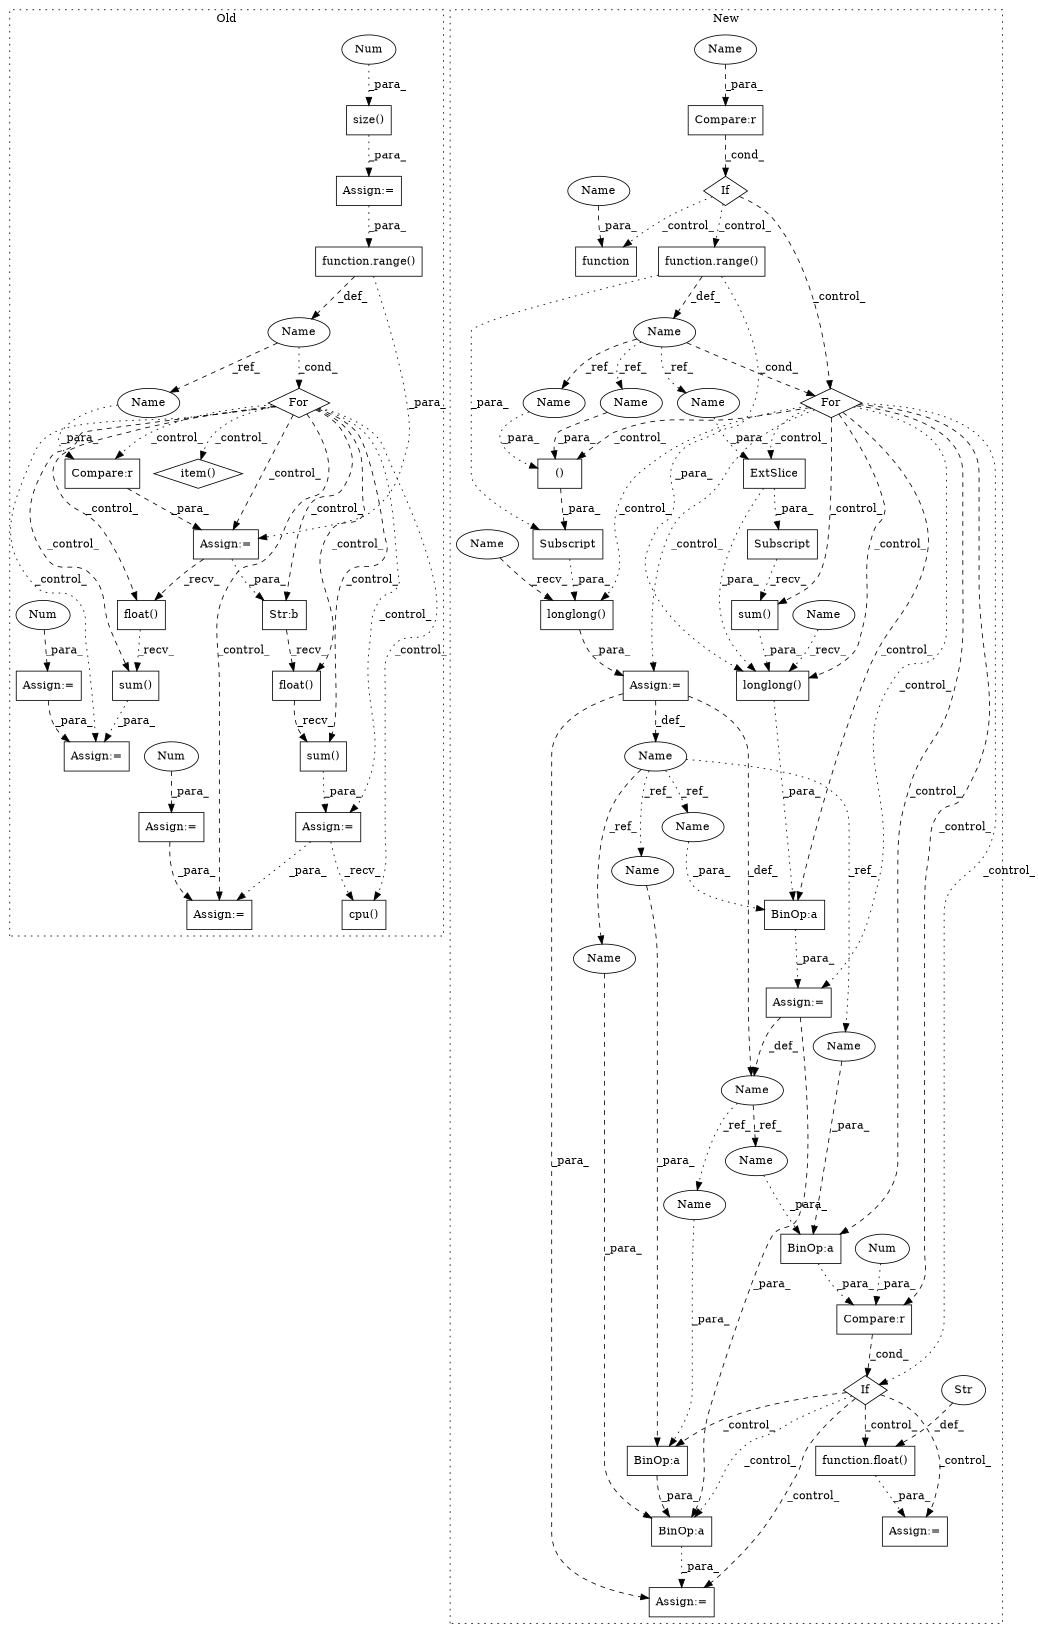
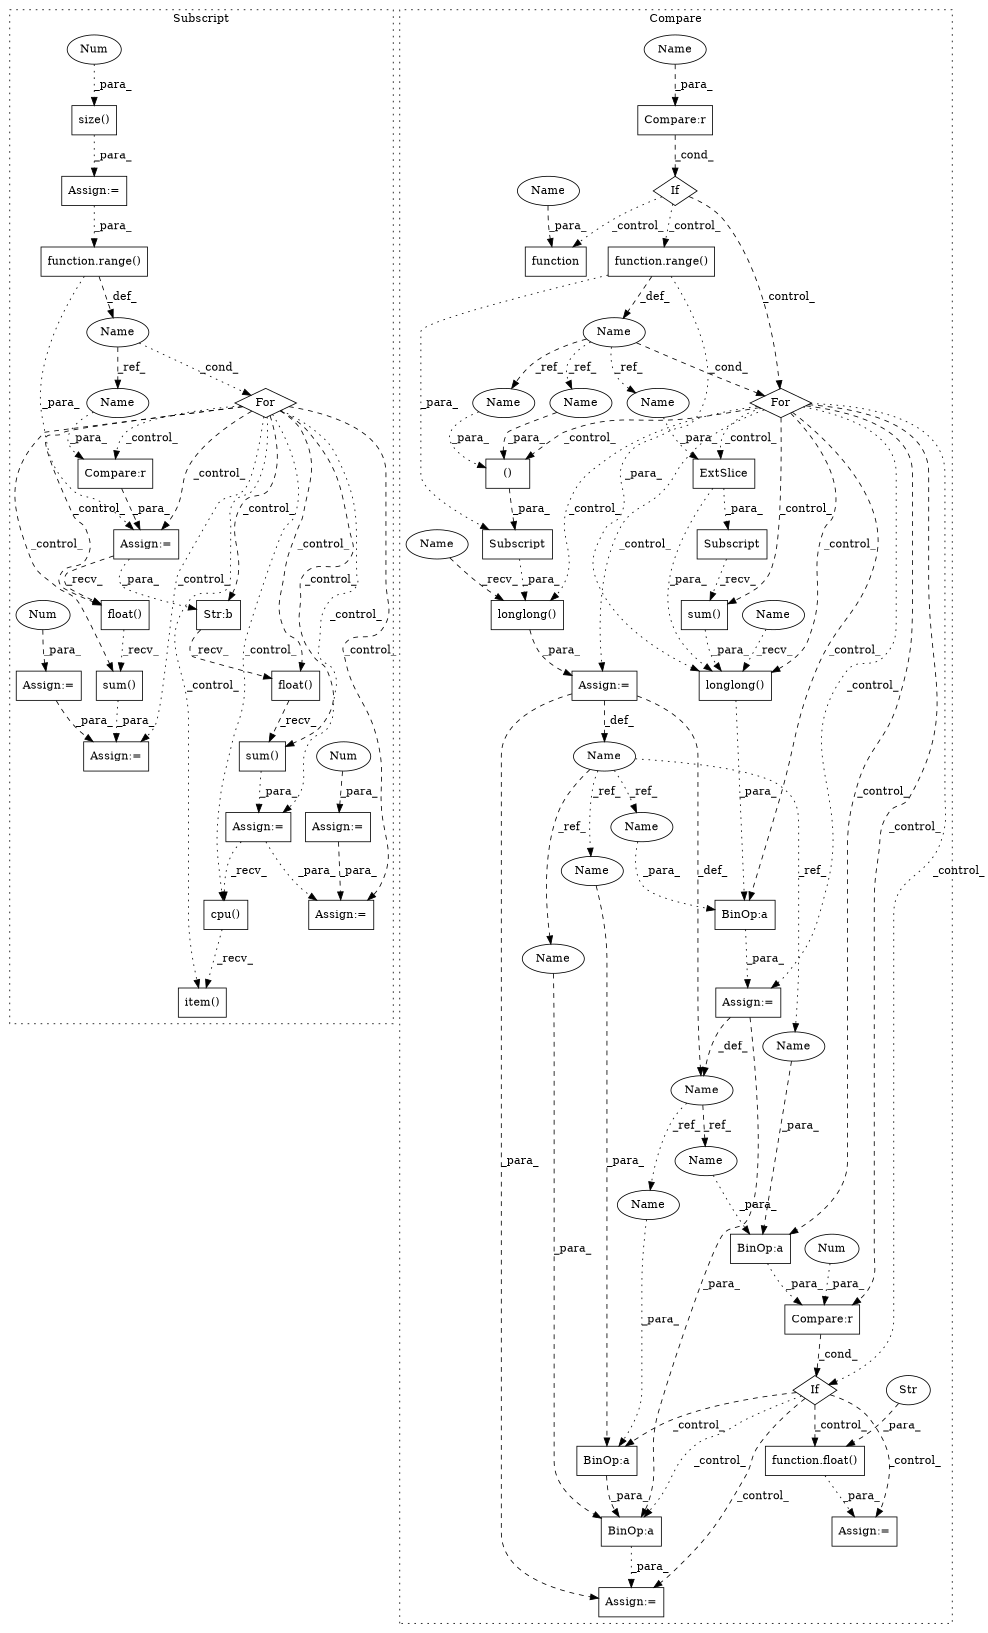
(227, 19) -> (202, 19)
(726, 19) -> (676, 19)
(198, 474) -> (202, 1003)
none -> (215, 955)
(949, 1426) -> (902, 1426)
